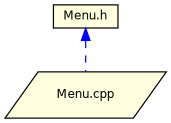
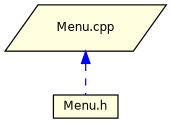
(86, 56) -> (86, 79)
